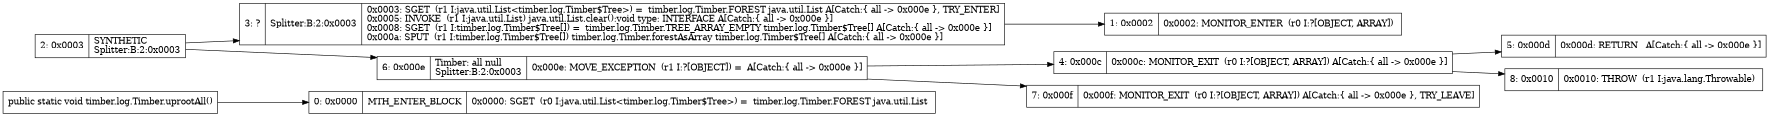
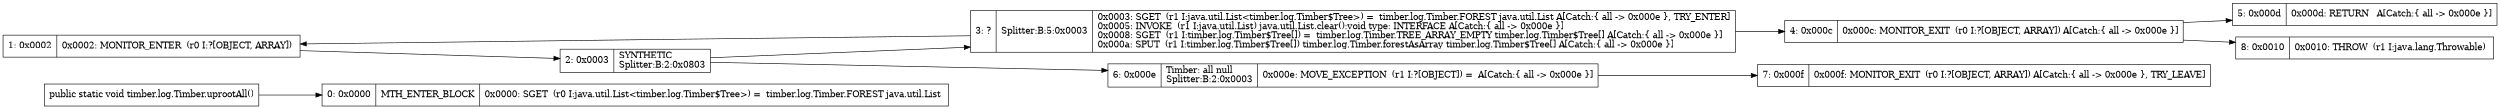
(314, 24) -> (1044, 31)
(137, 50) -> (662, 65)
none -> (427, 54)
(957, 65) -> (1757, 31)
